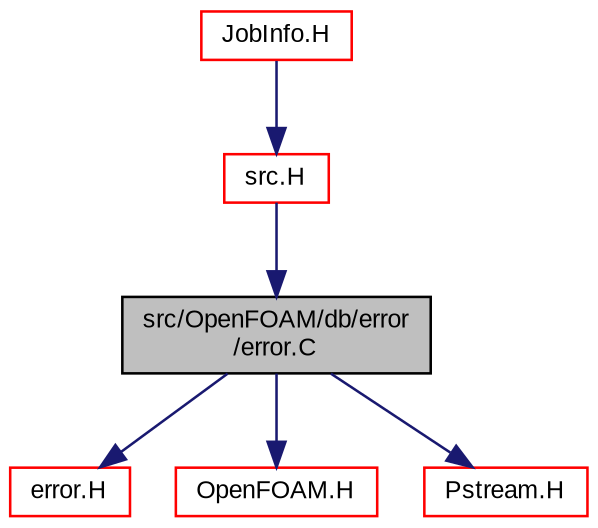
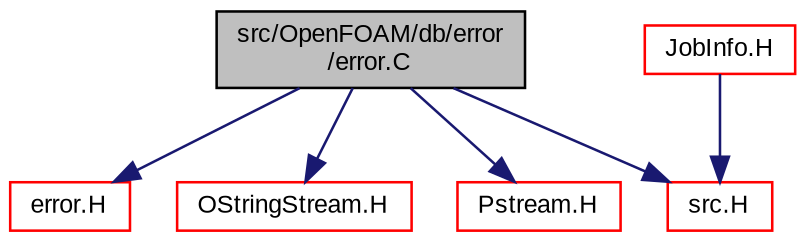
(277, 237) -> (550, 130)
(277, 492) -> (294, 206)
